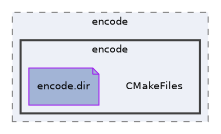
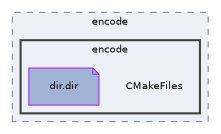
(64, 87) -> (64, 87)
